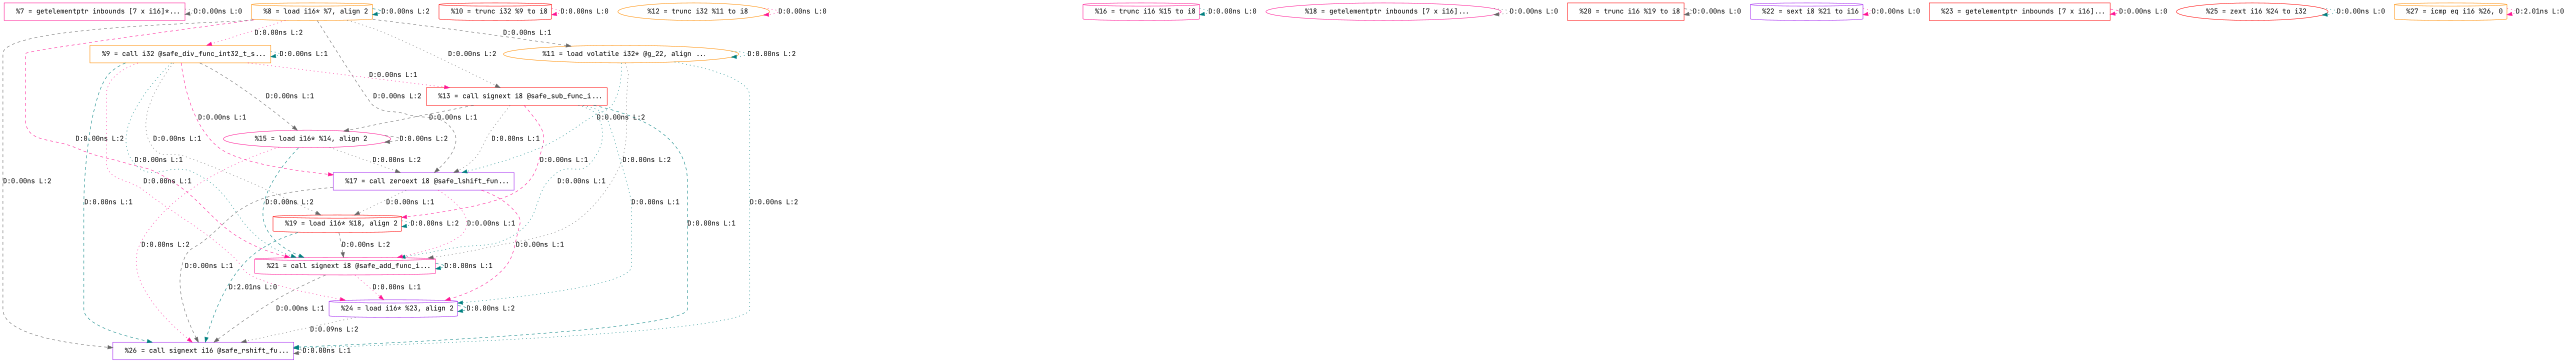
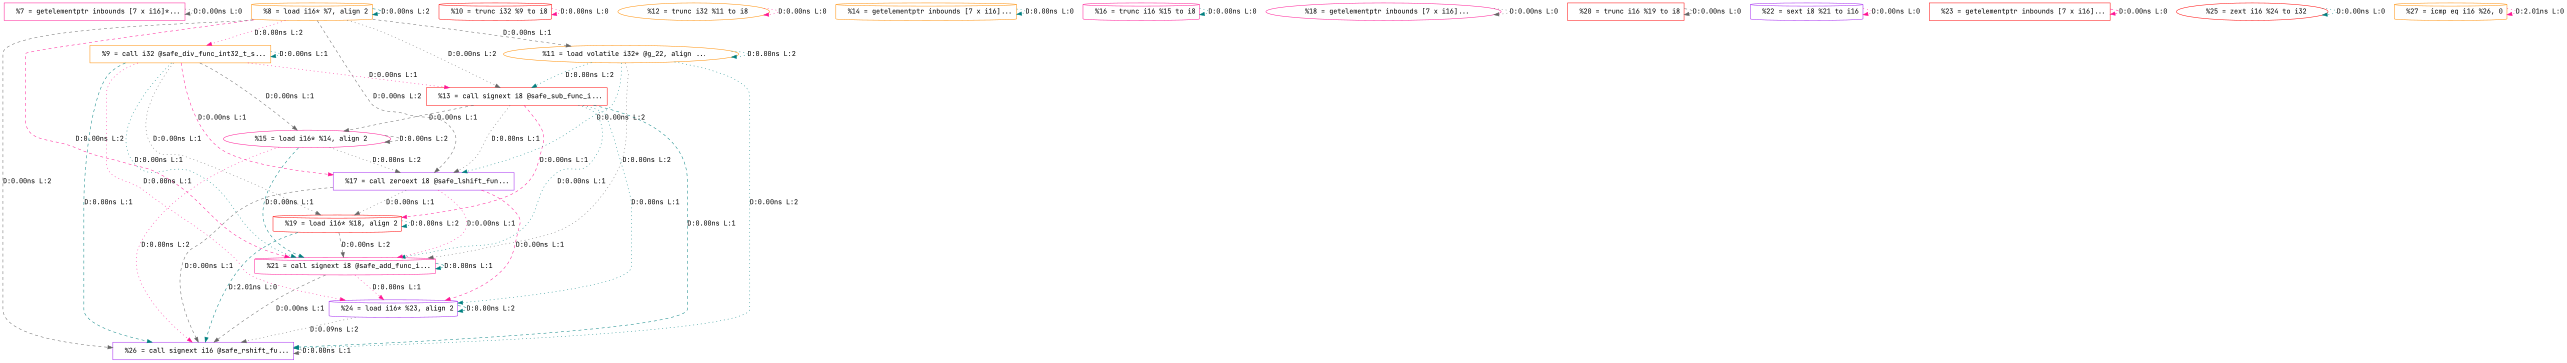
none -> (926, 12)
none -> (563, 73)
(290, 203) -> (290, 203)
